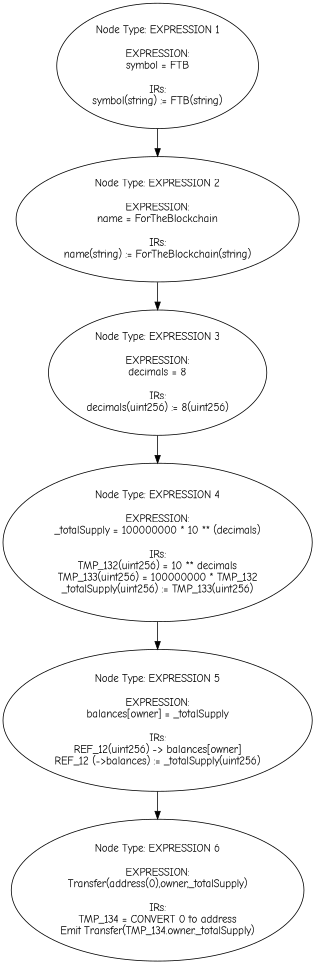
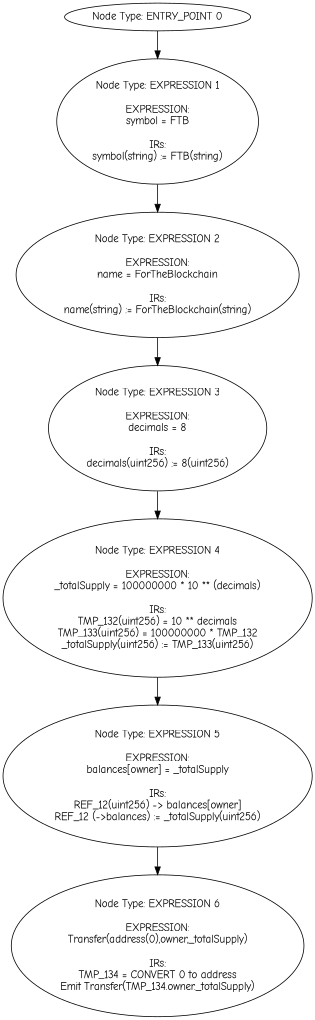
none -> (158, 17)
